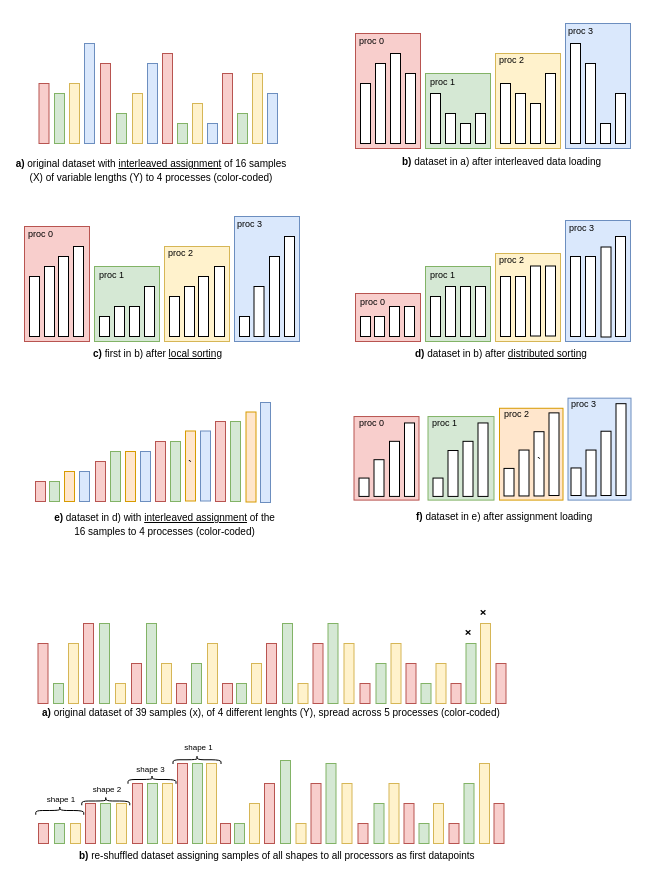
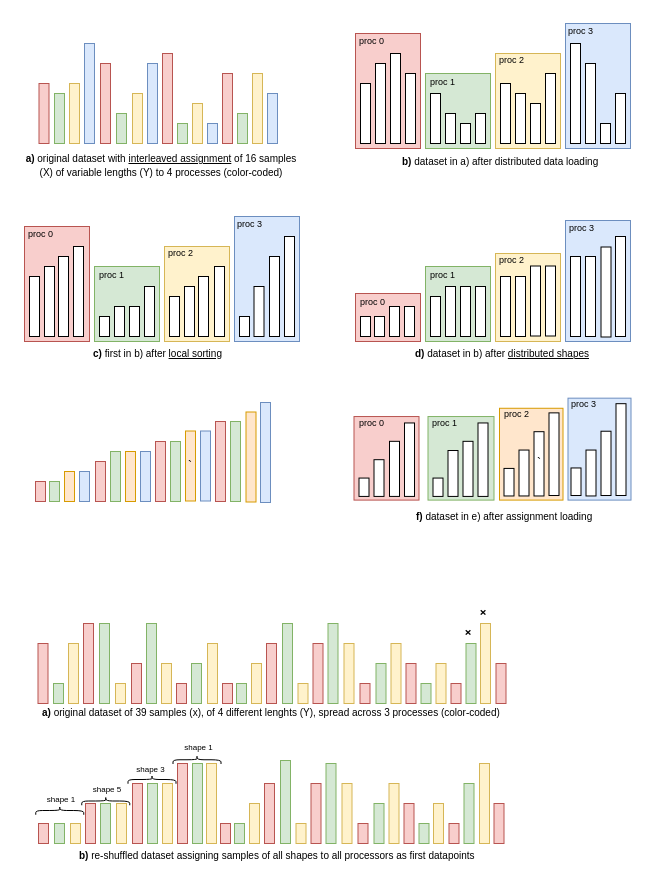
(151, 169) -> (161, 164)
(504, 169) -> (504, 169)
(505, 361) -> (505, 361)
(164, 524) -> none
(277, 720) -> (277, 720)
(108, 789) -> (108, 789)
